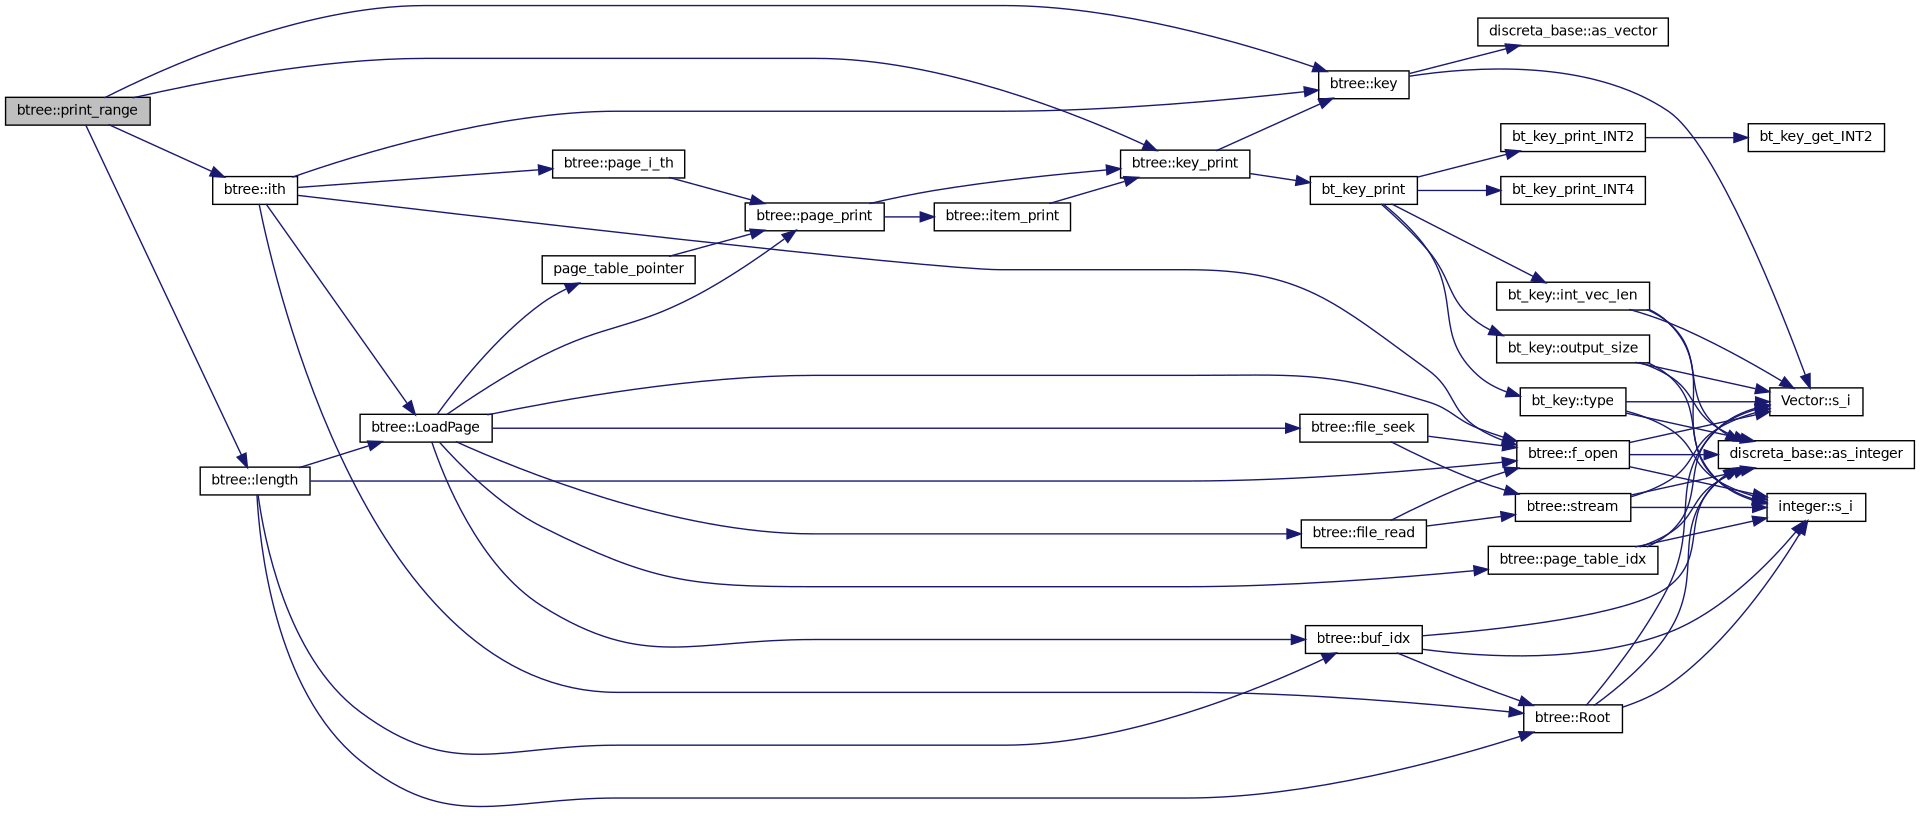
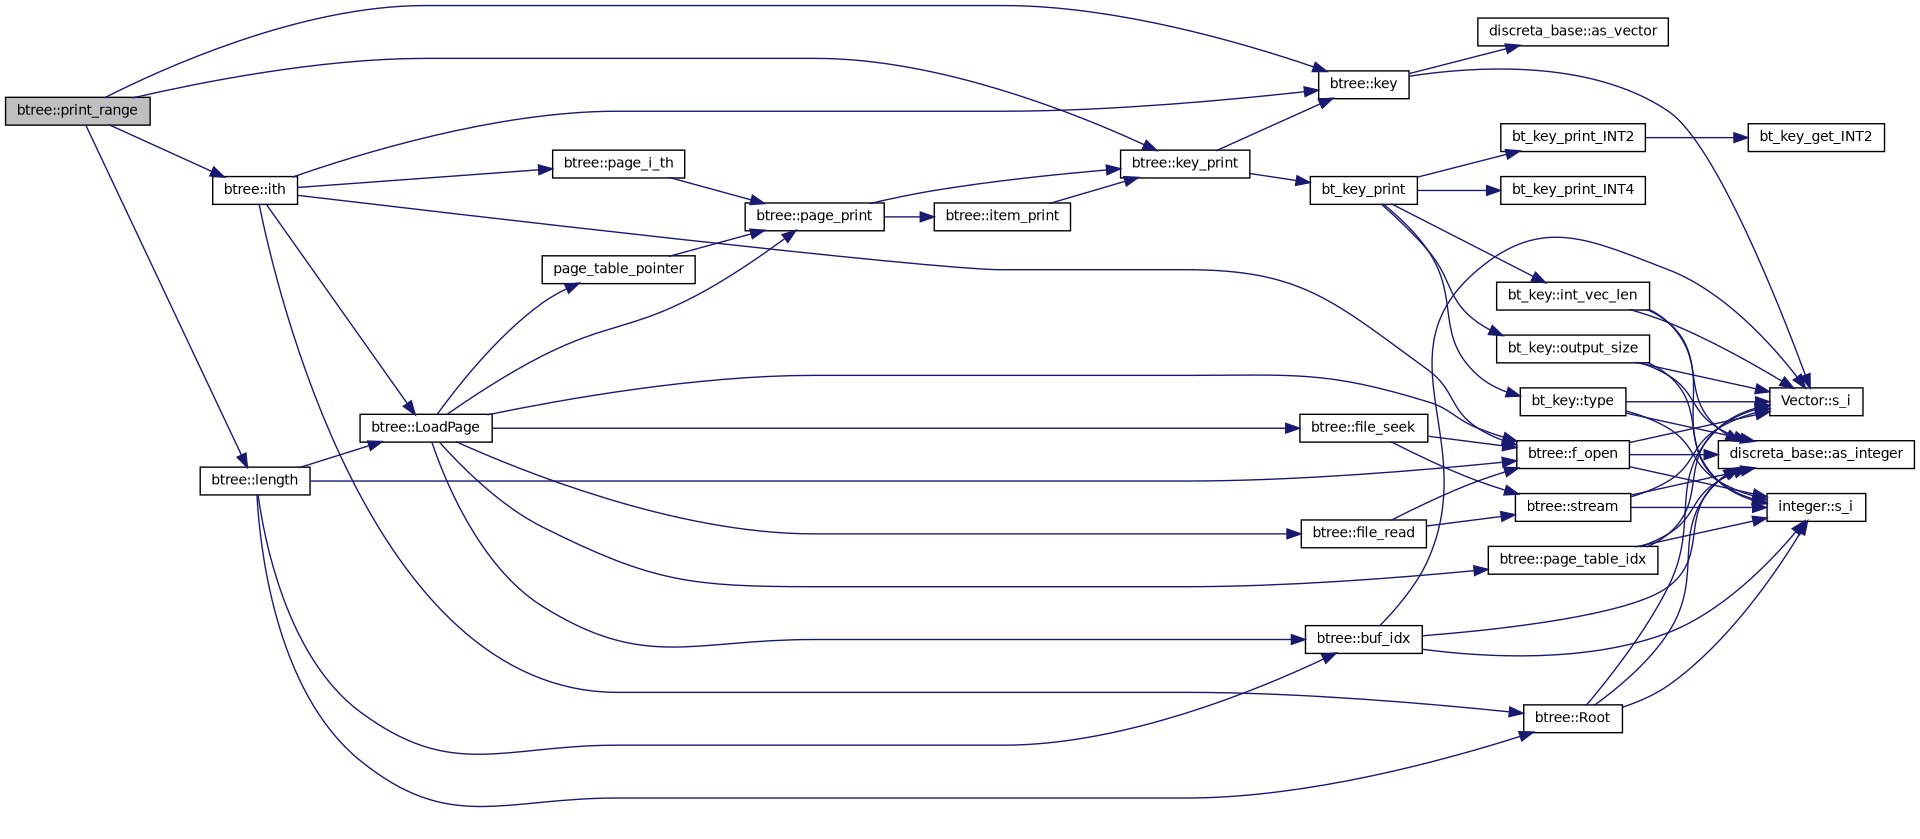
(1458, 678) -> (1473, 276)
